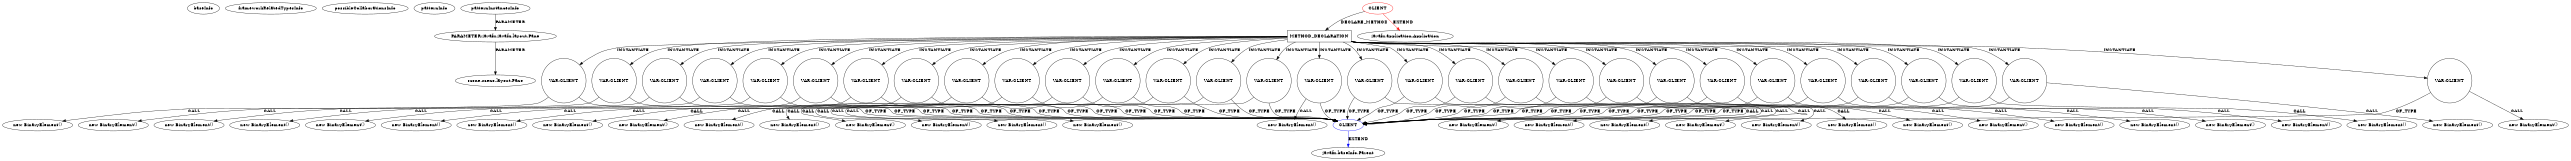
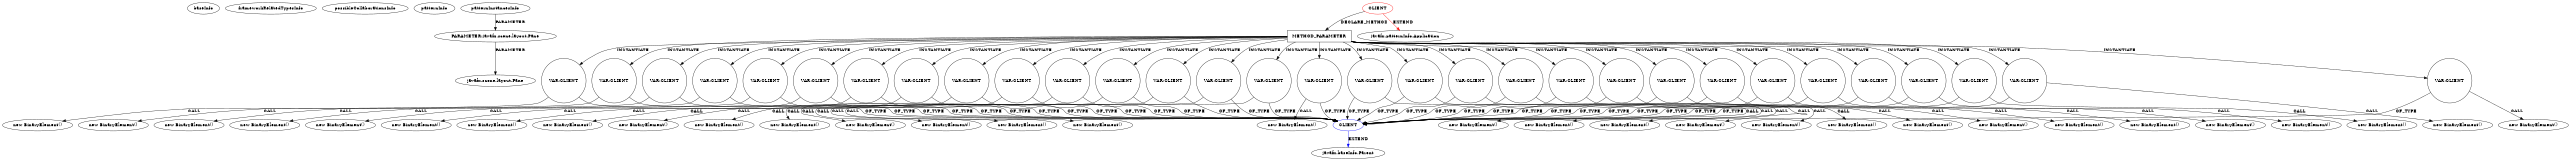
(495, 36) -> (495, 36)
(1319, 36) -> (1319, 36)
(1405, 36) -> (1405, 36)
(495, 81) -> (495, 81)
